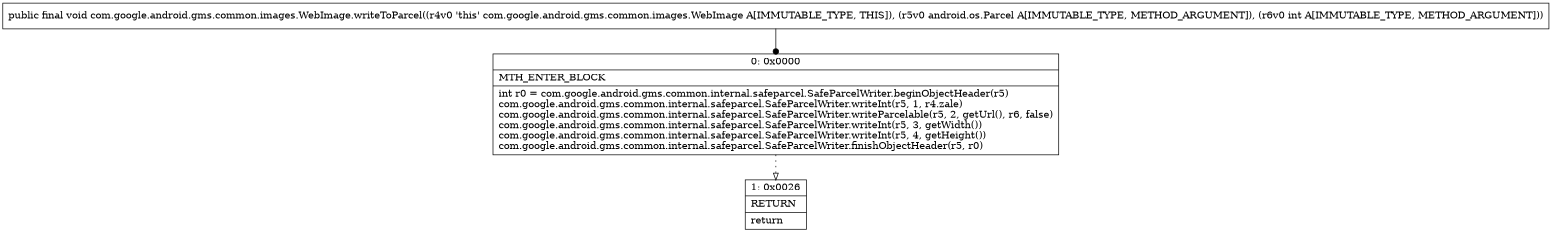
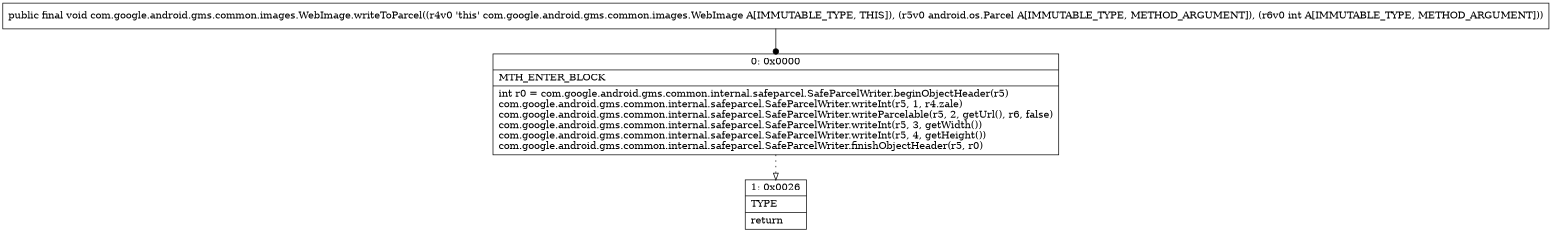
(773, 204) -> (764, 204)
